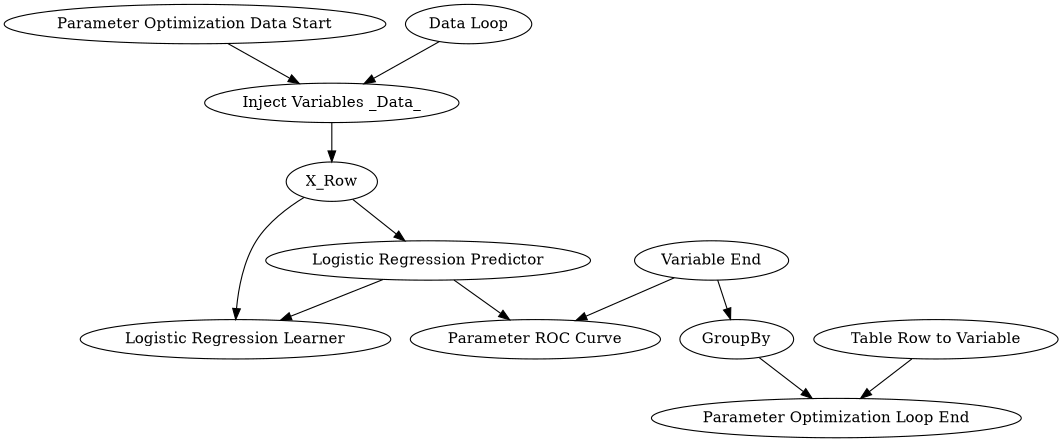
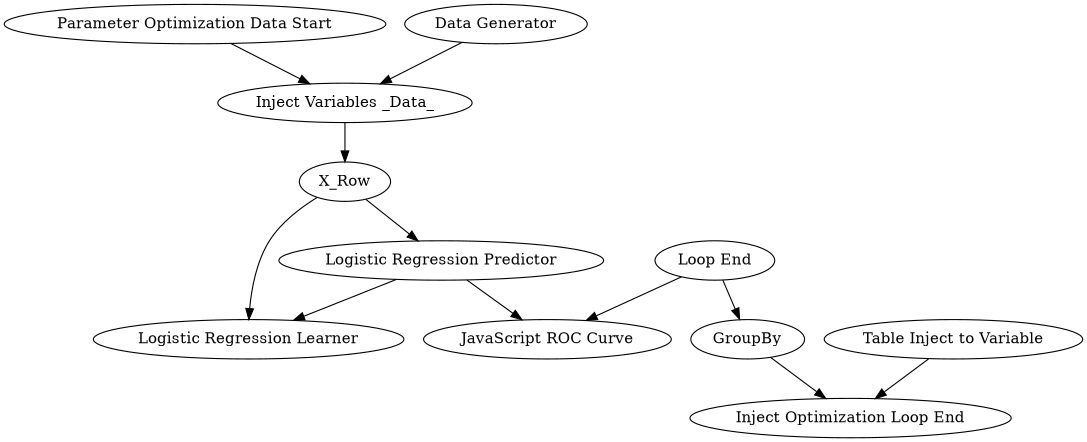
(469, 24) -> (496, 24)
(712, 260) -> (715, 260)
(535, 339) -> (547, 339)
(936, 339) -> (953, 339)
(836, 418) -> (851, 418)
